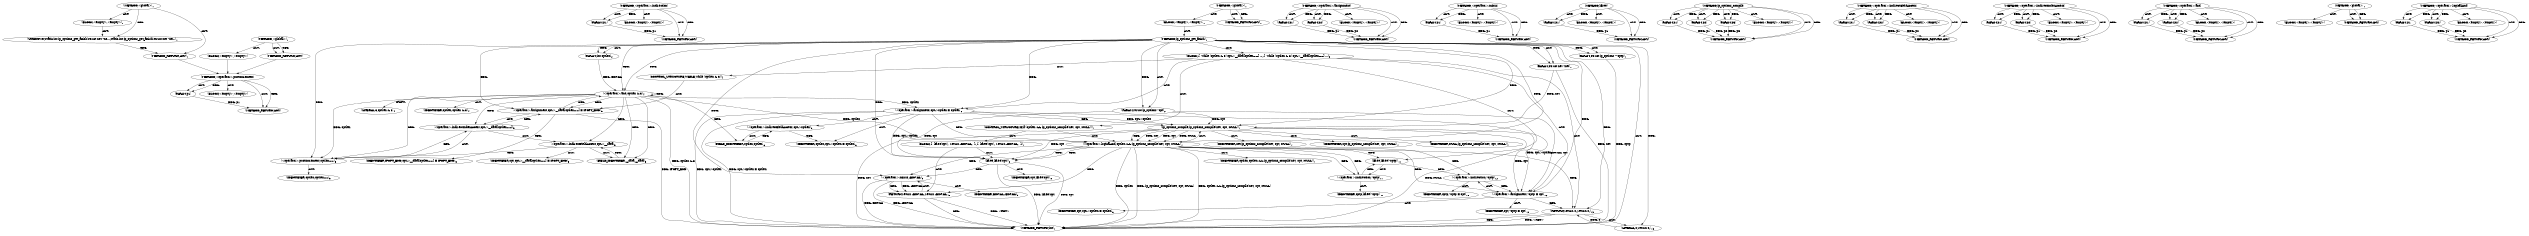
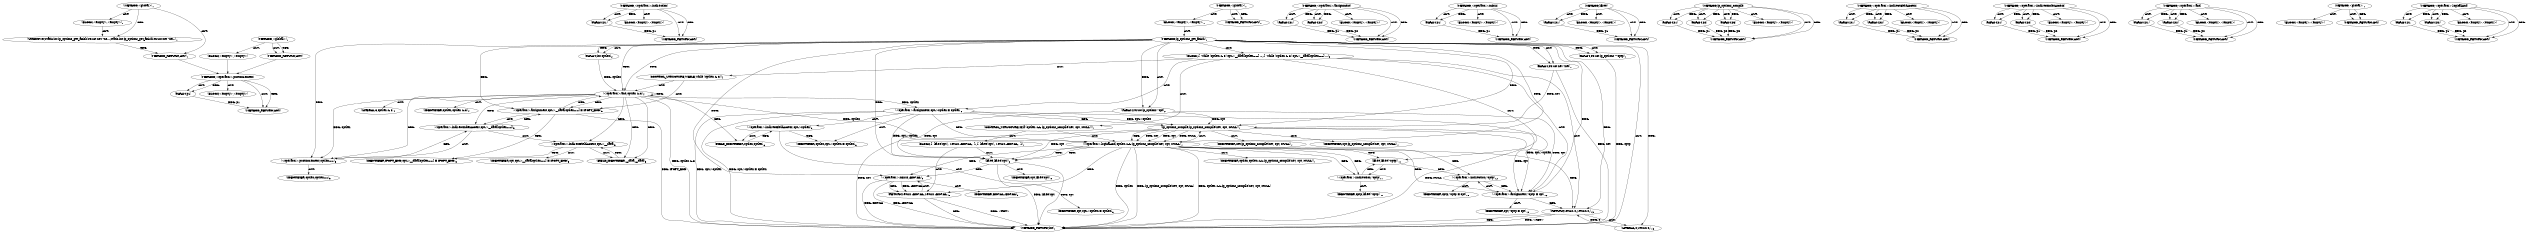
(1037, 51) -> none
(612, 77) -> (612, 77)
none -> (656, 85)
(401, 102) -> (401, 102)
(1469, 144) -> none
(1559, 153) -> (1559, 153)
(447, 155) -> (511, 157)
(1309, 206) -> (924, 166)
